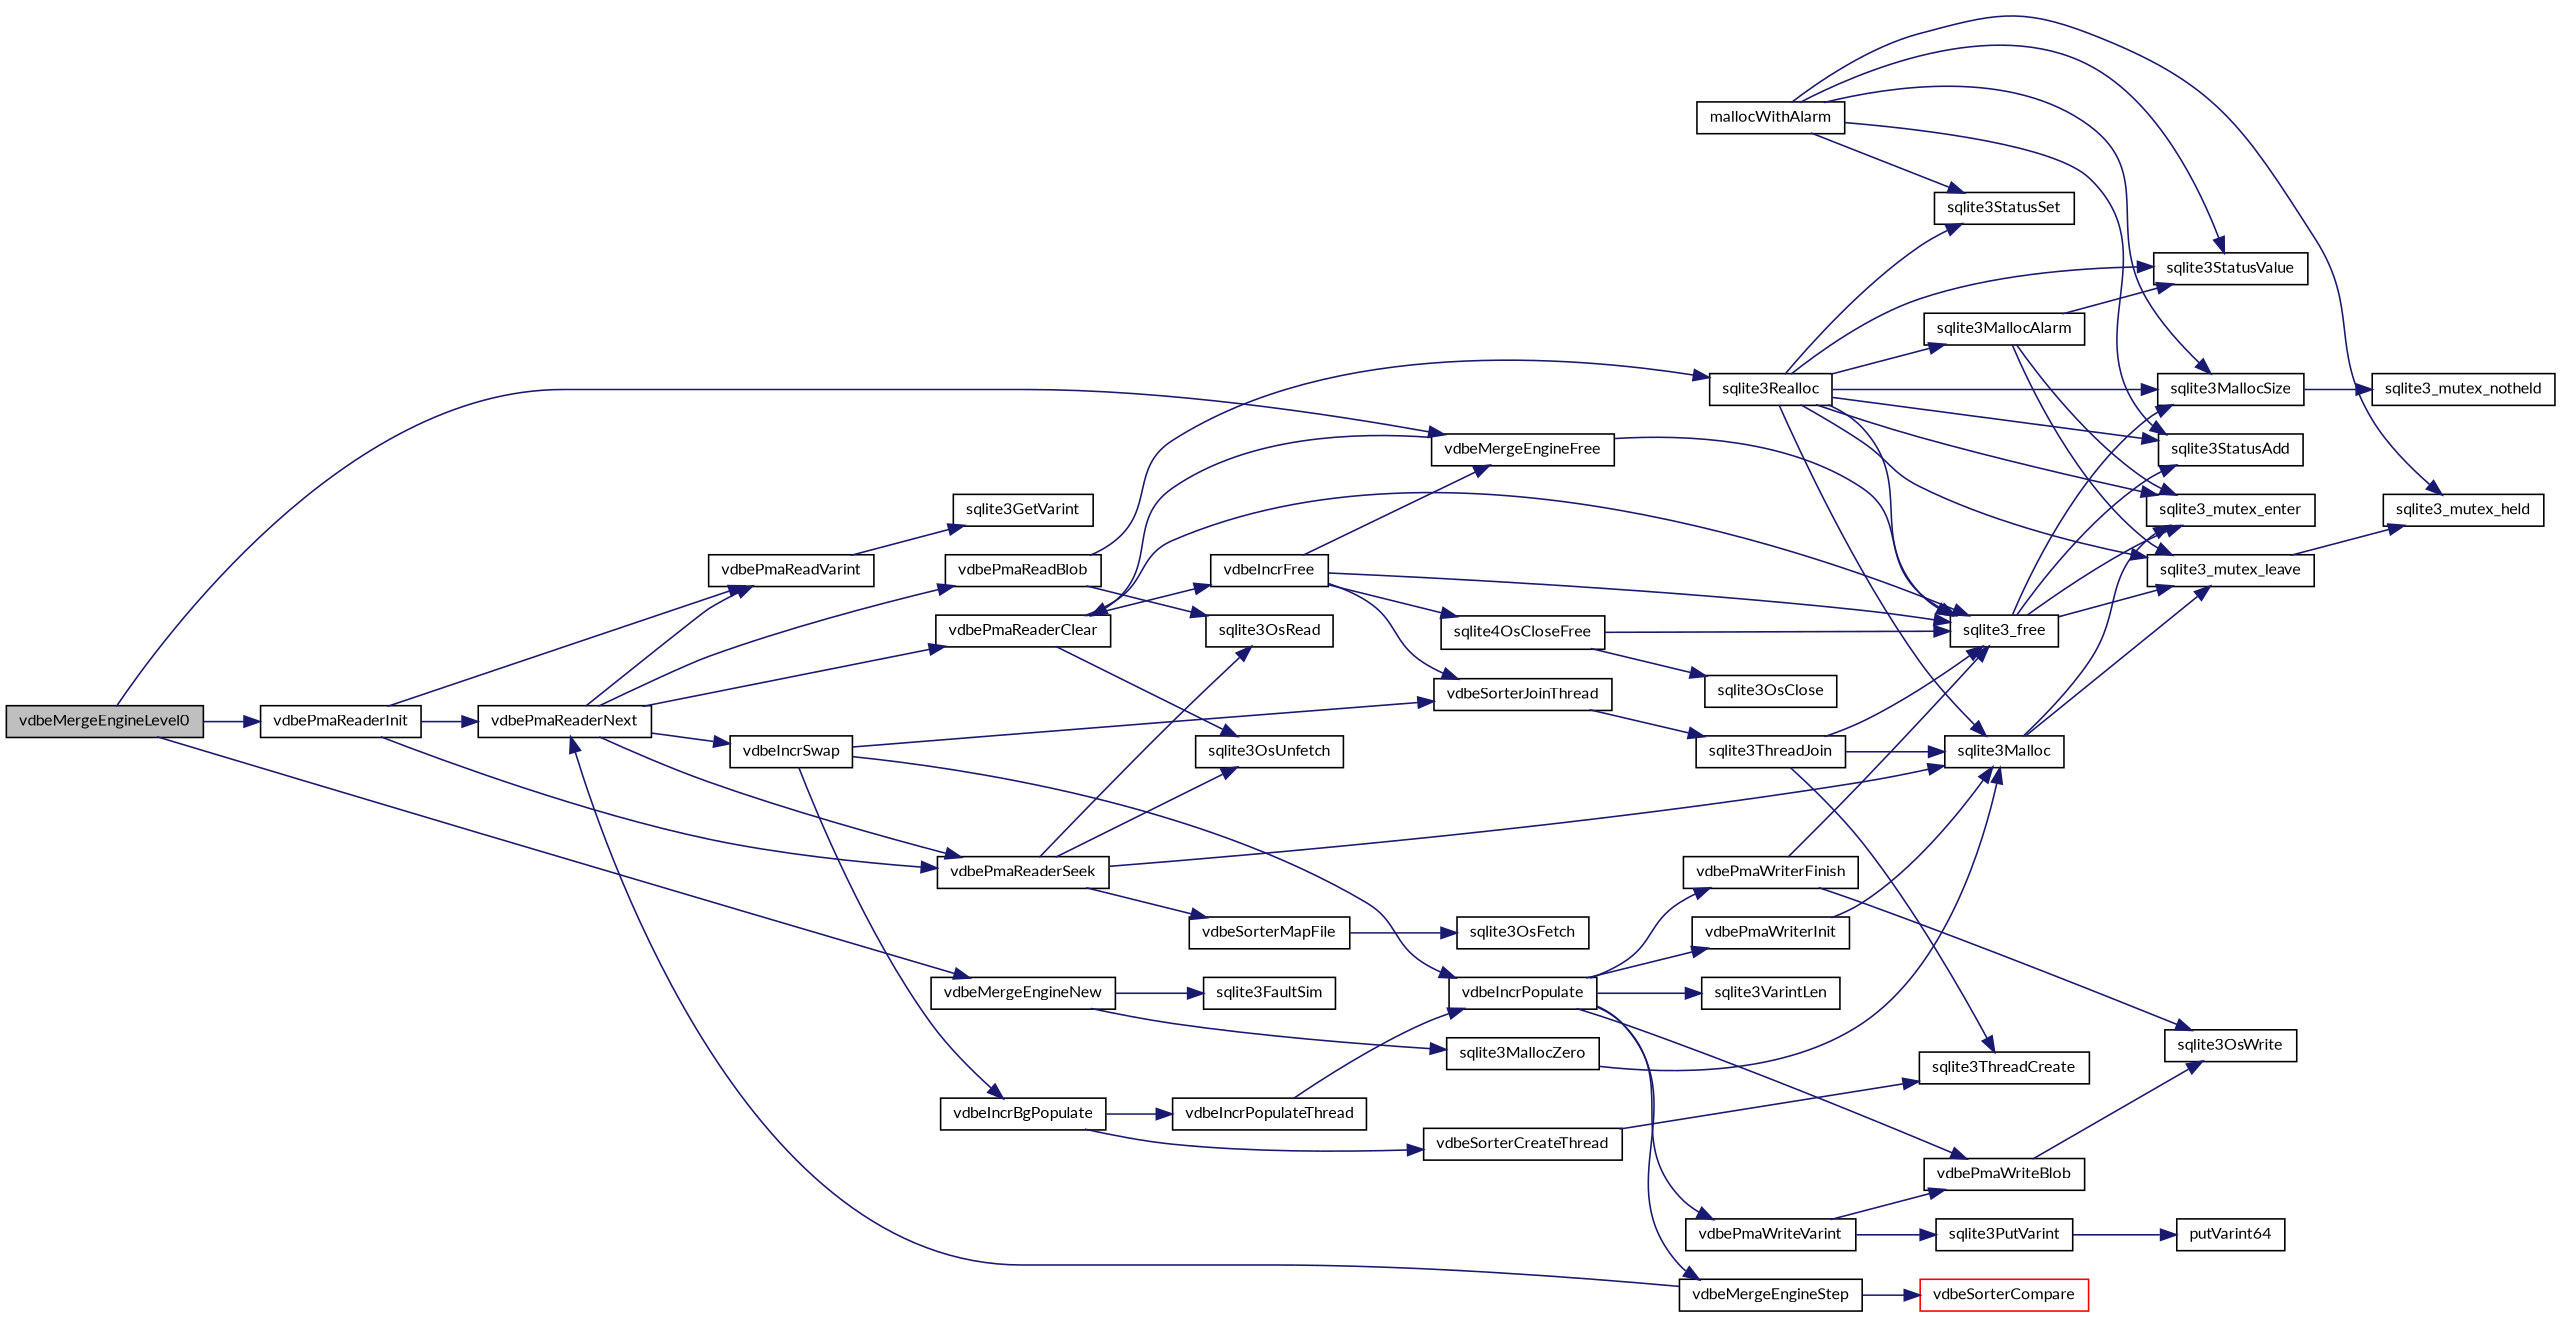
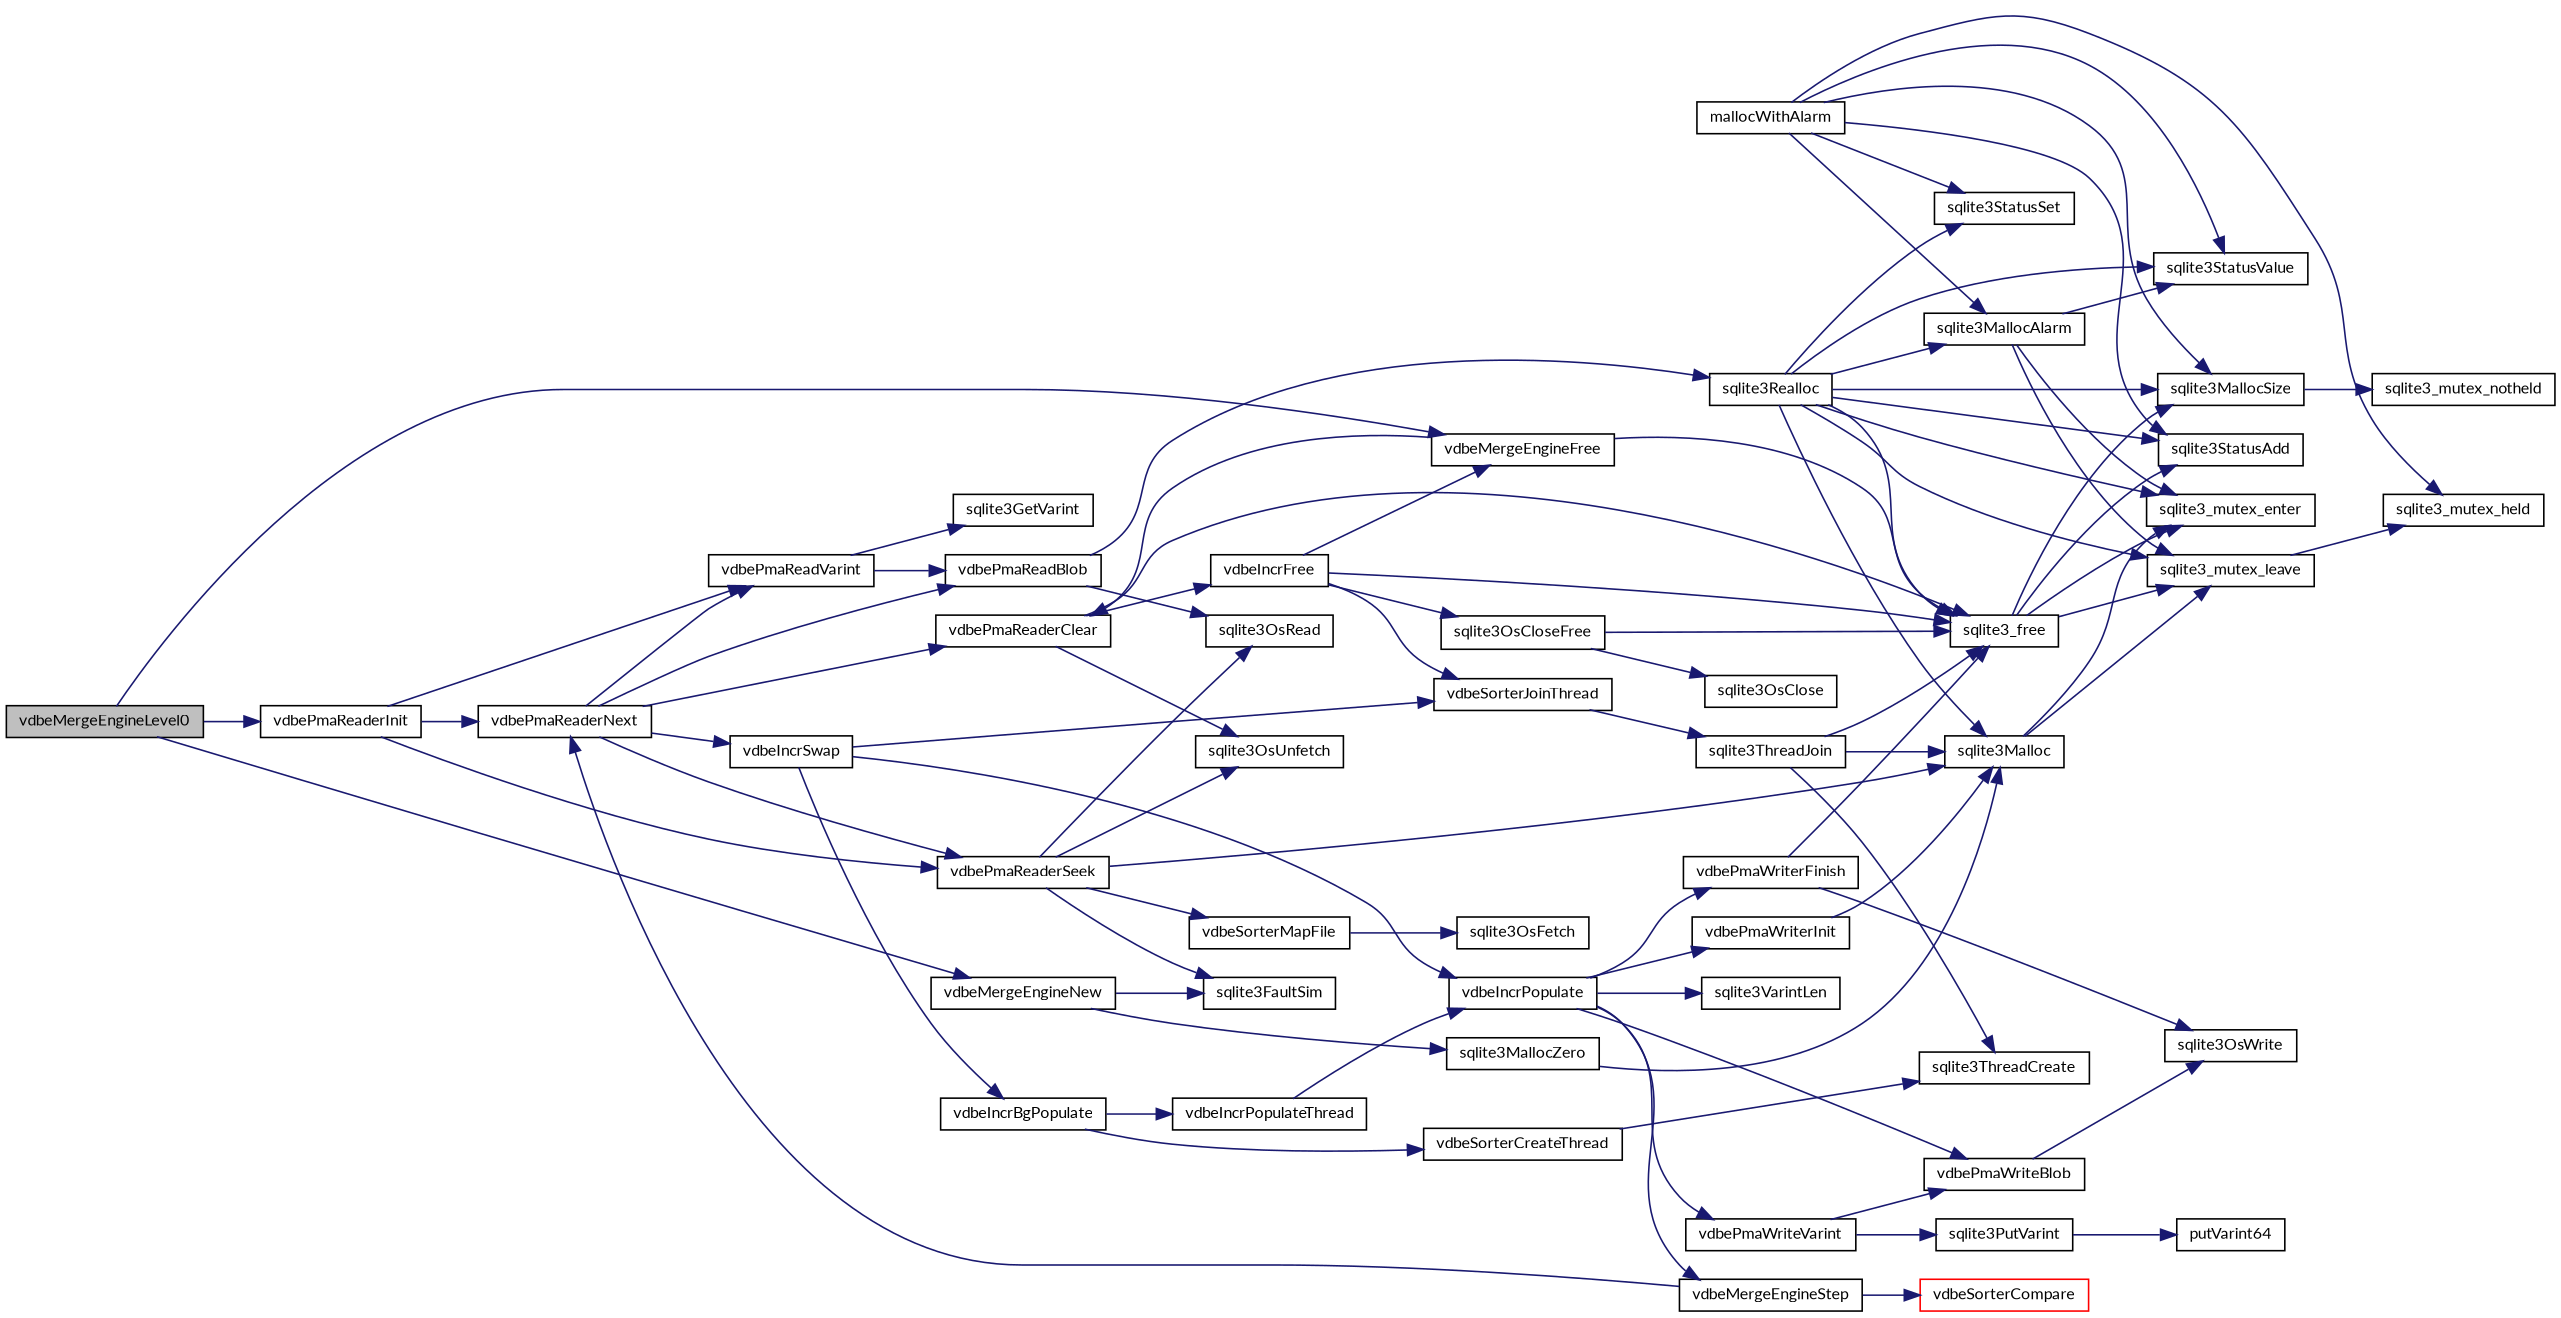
none -> (1881, 218)
none -> (901, 571)
(1523, 633) -> (1523, 633)
none -> (1119, 935)
